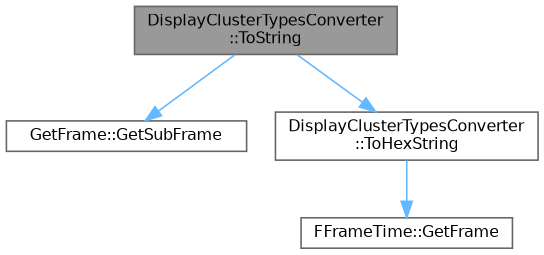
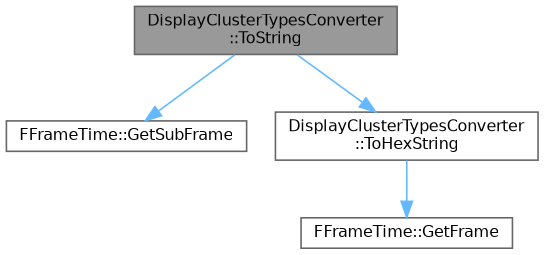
(127, 136) -> (127, 136)
